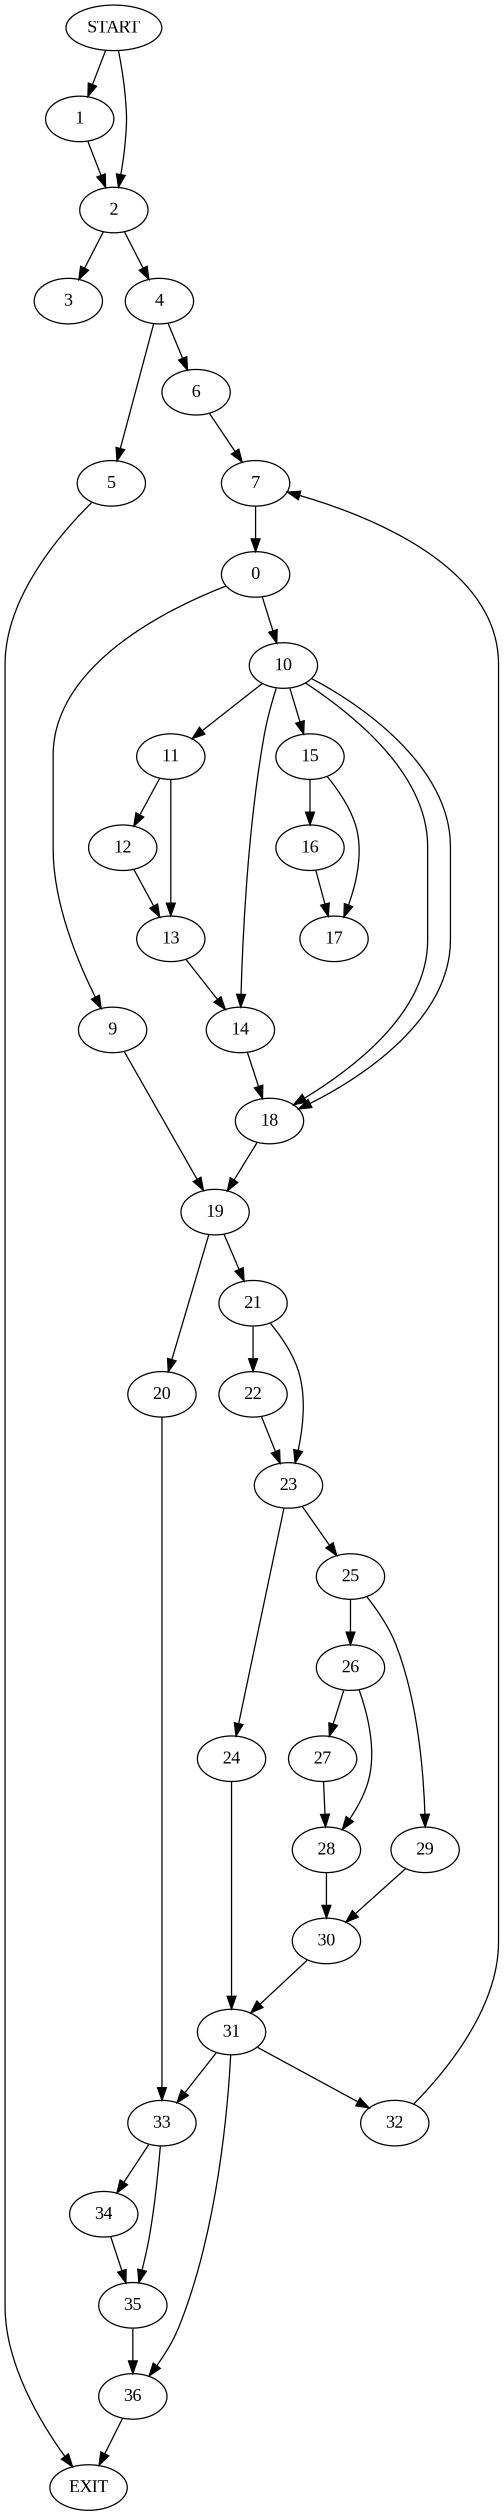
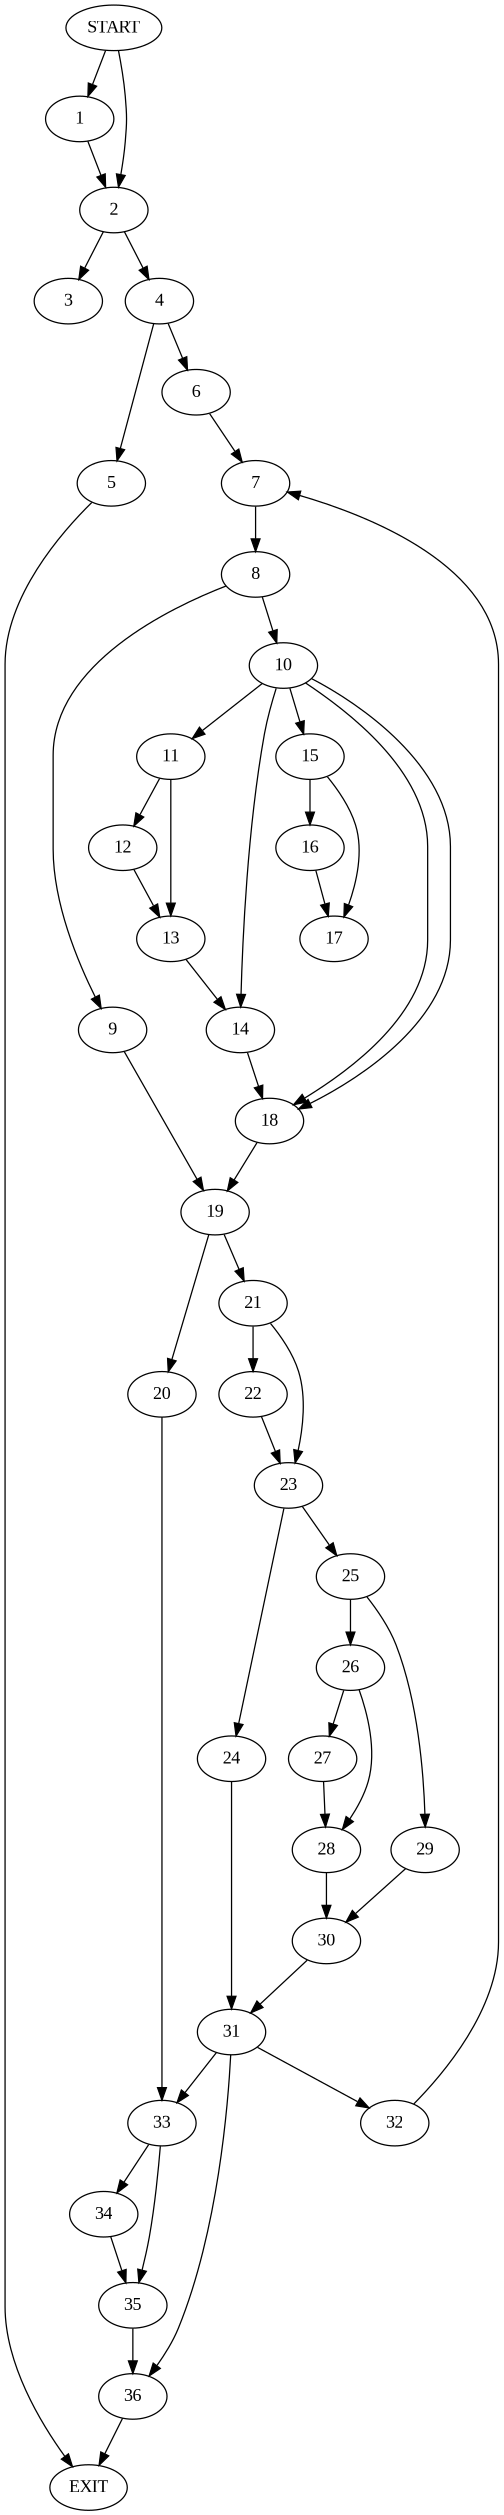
(256, 574) -> (256, 574)
